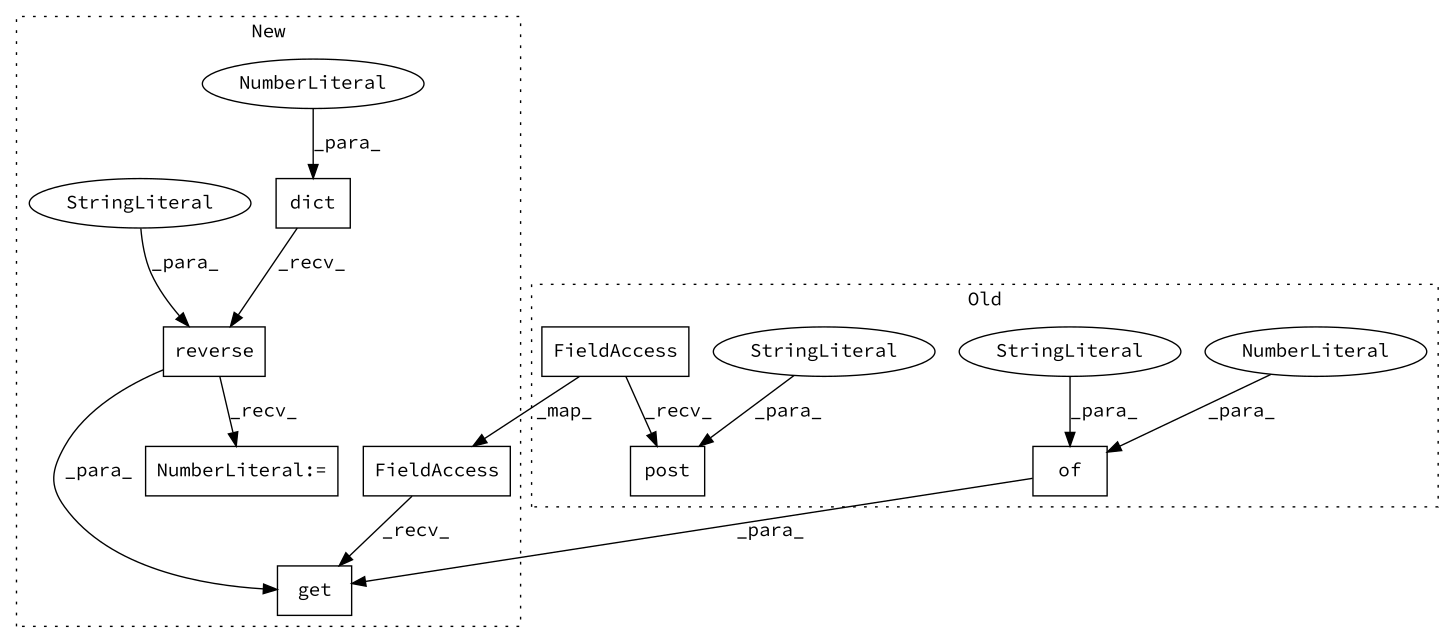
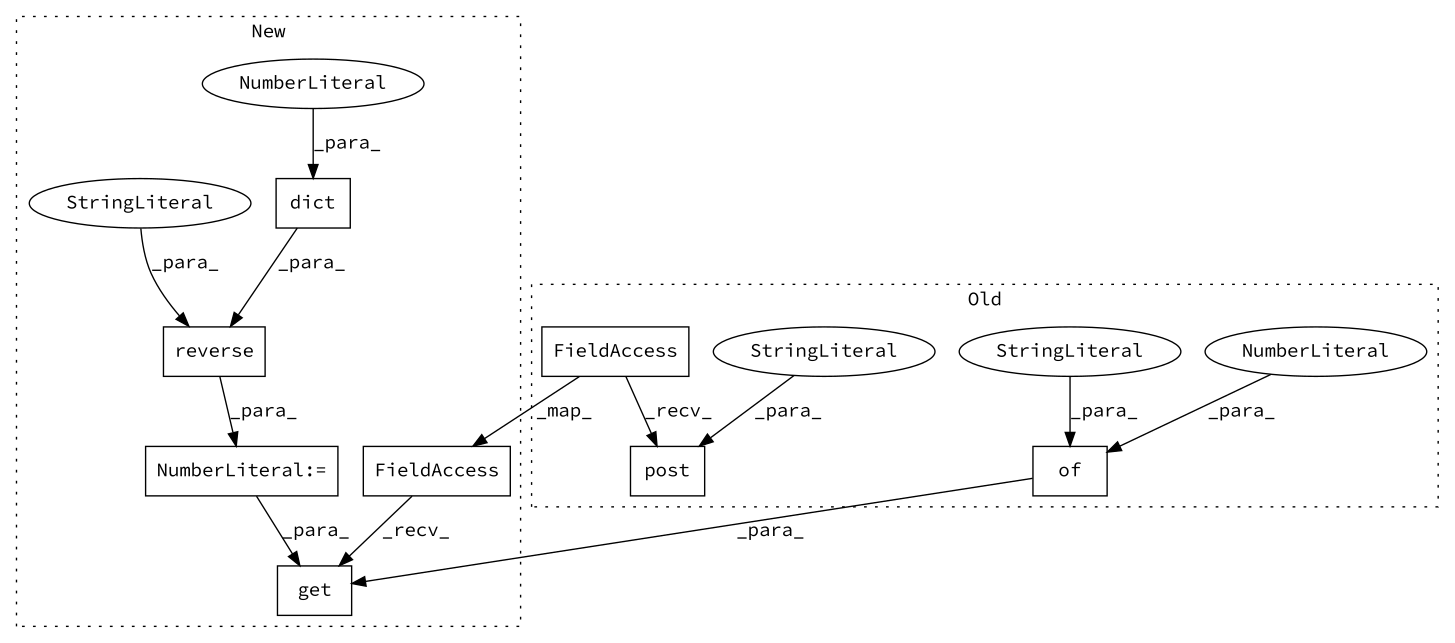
(312, 263) -> (312, 263)
(264, 411) -> (264, 411)
(74, 518) -> (275, 525)
